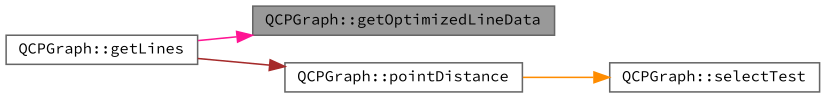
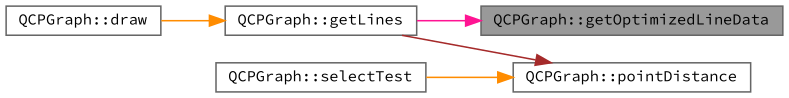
none -> (83, 21)
(558, 77) -> (462, 77)
